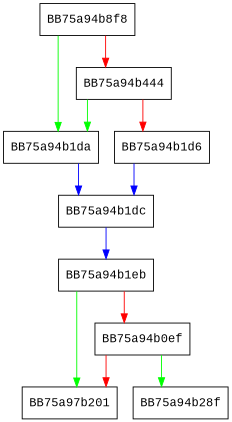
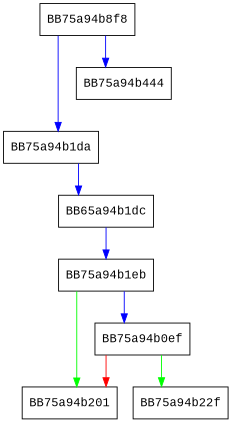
(106, 47) -> (106, 47)
(58, 79) -> (58, 79)
(87, 111) -> none
(162, 147) -> none
(106, 211) -> (106, 211)
(124, 303) -> (124, 303)
(70, 403) -> (70, 403)
(181, 403) -> (181, 403)
